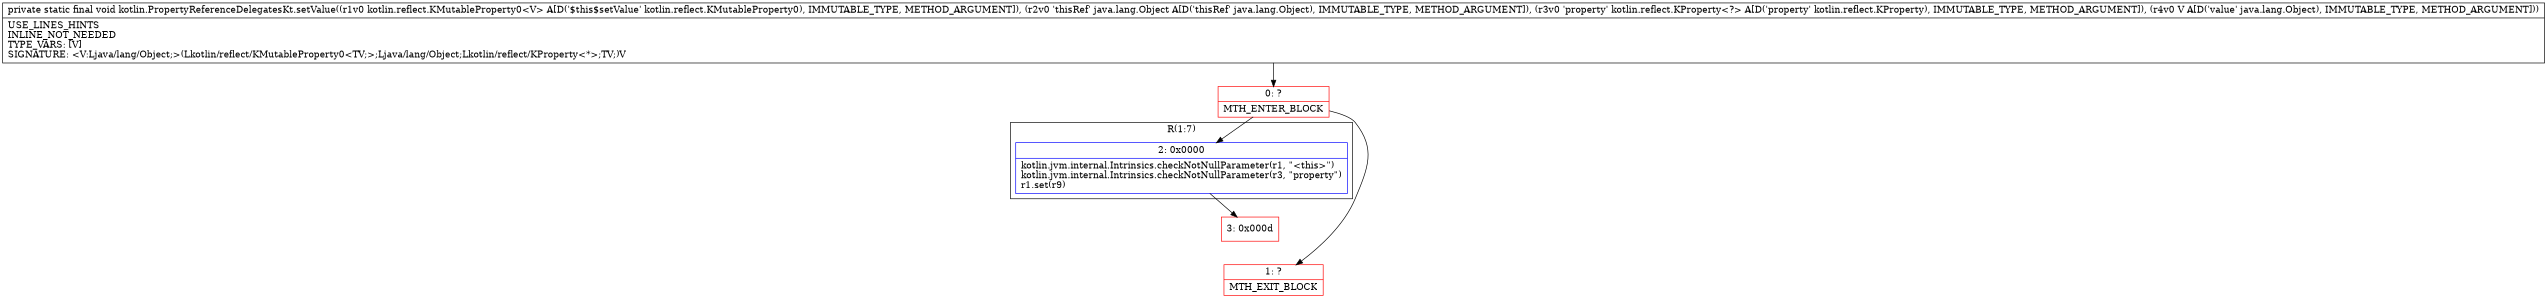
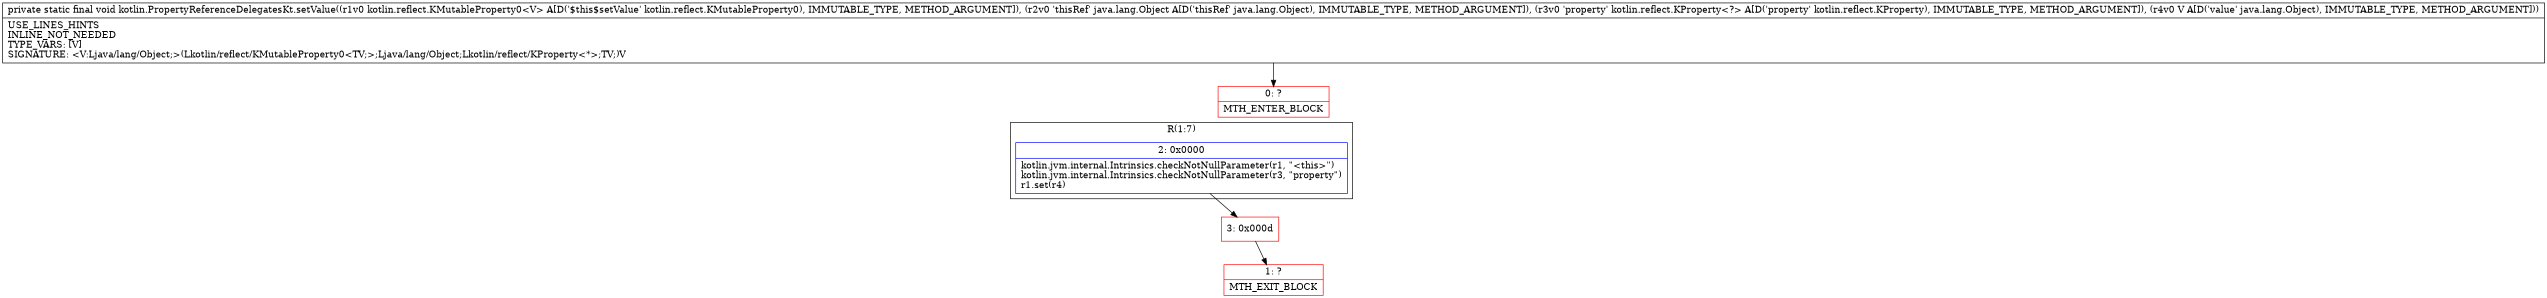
(1238, 128) -> none
(1043, 185) -> (1043, 185)
(1360, 186) -> (1260, 250)
